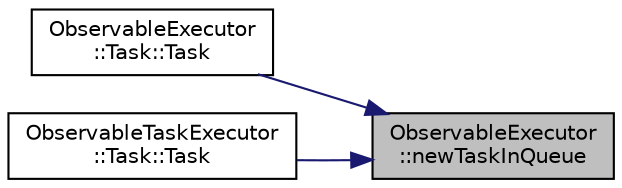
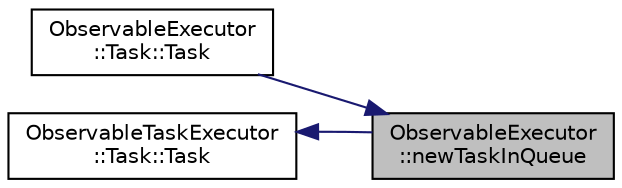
(324, 160) -> (345, 132)
